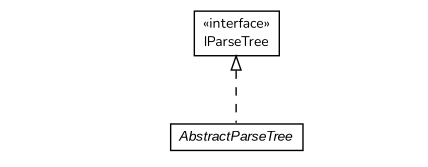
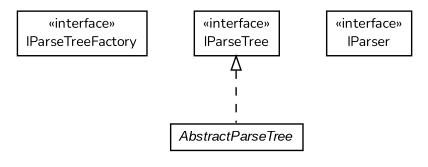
none -> (81, 33)
none -> (368, 33)
